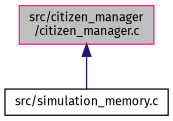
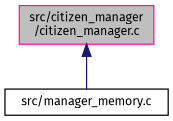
(87, 102) -> (87, 102)
